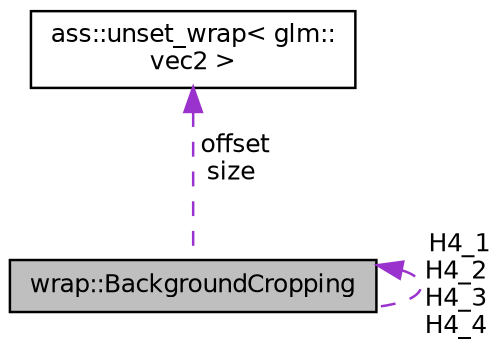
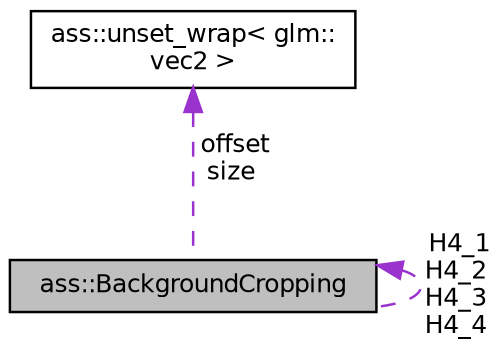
(193, 286) -> (193, 286)
